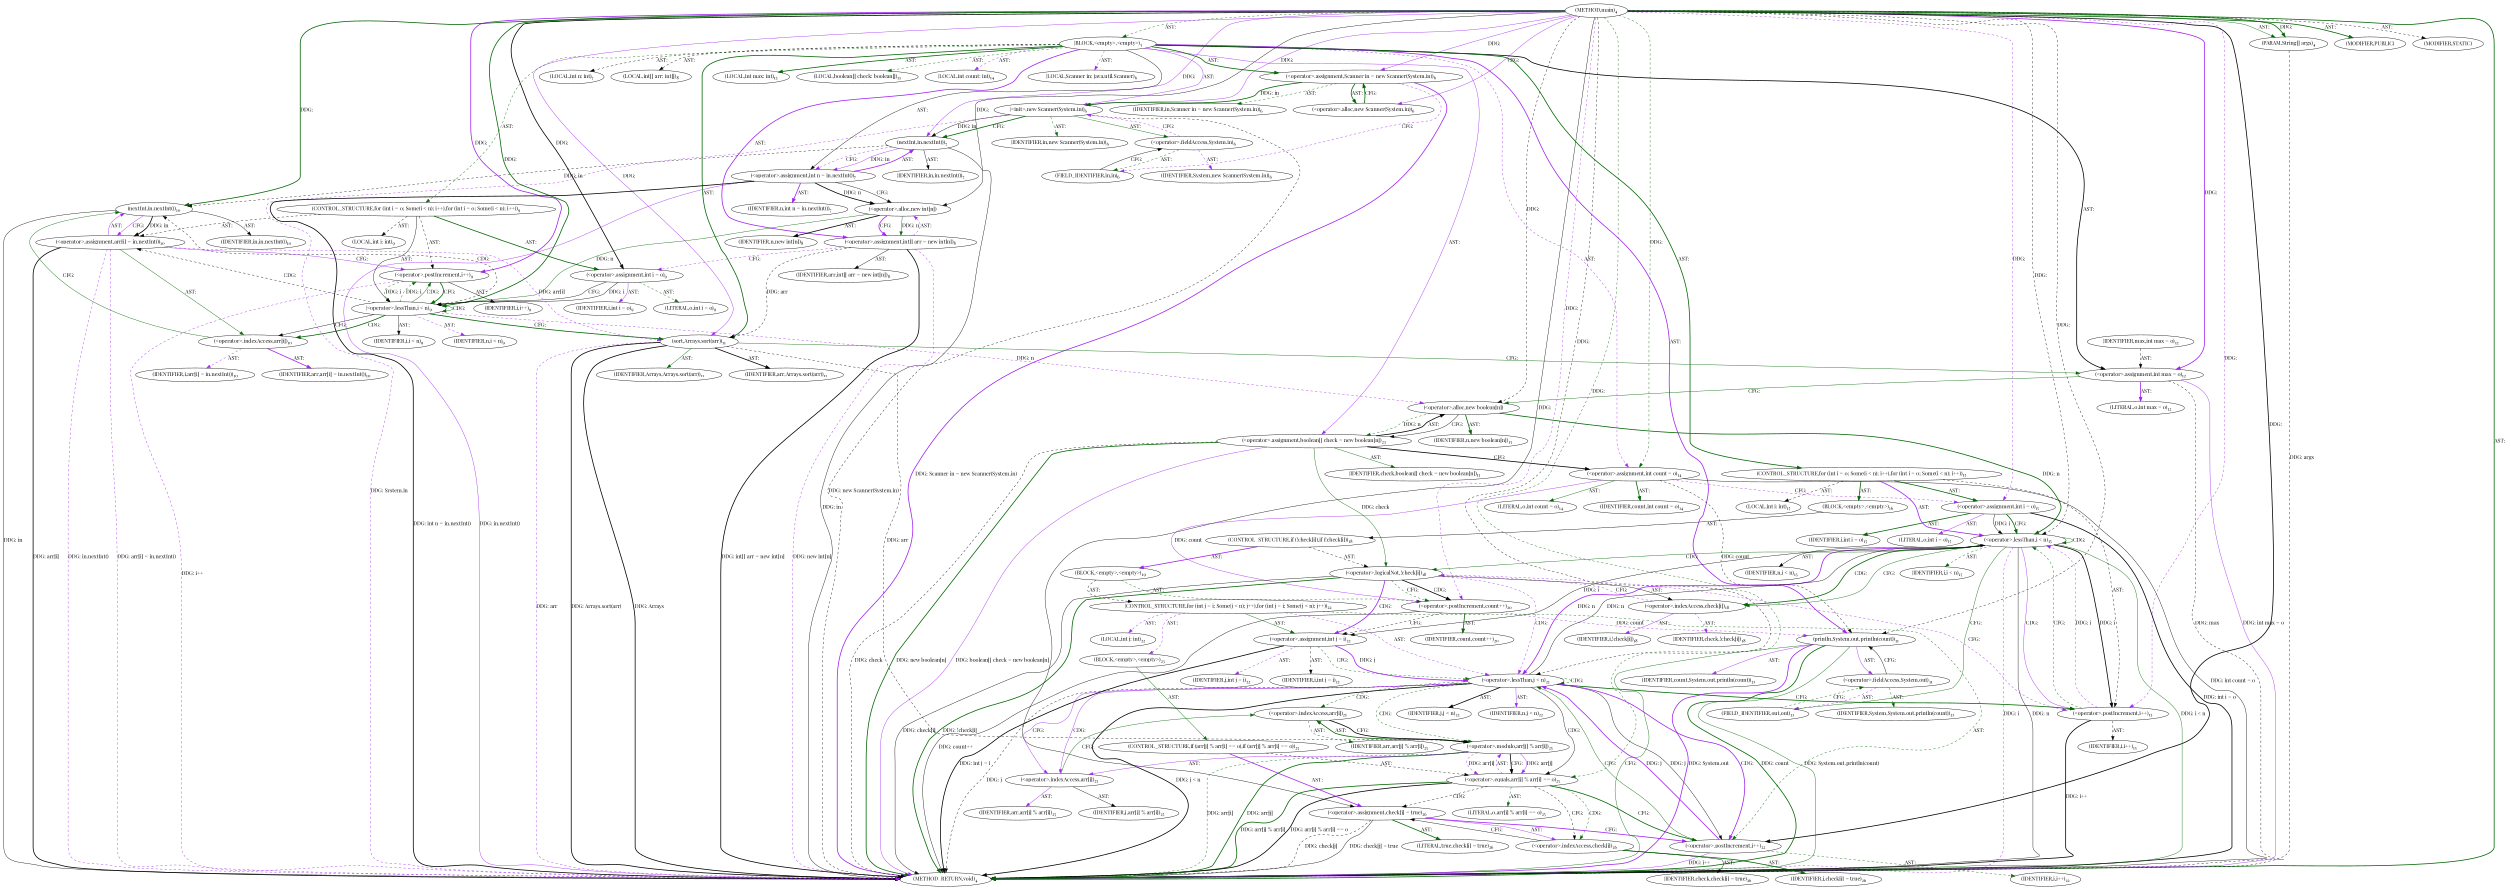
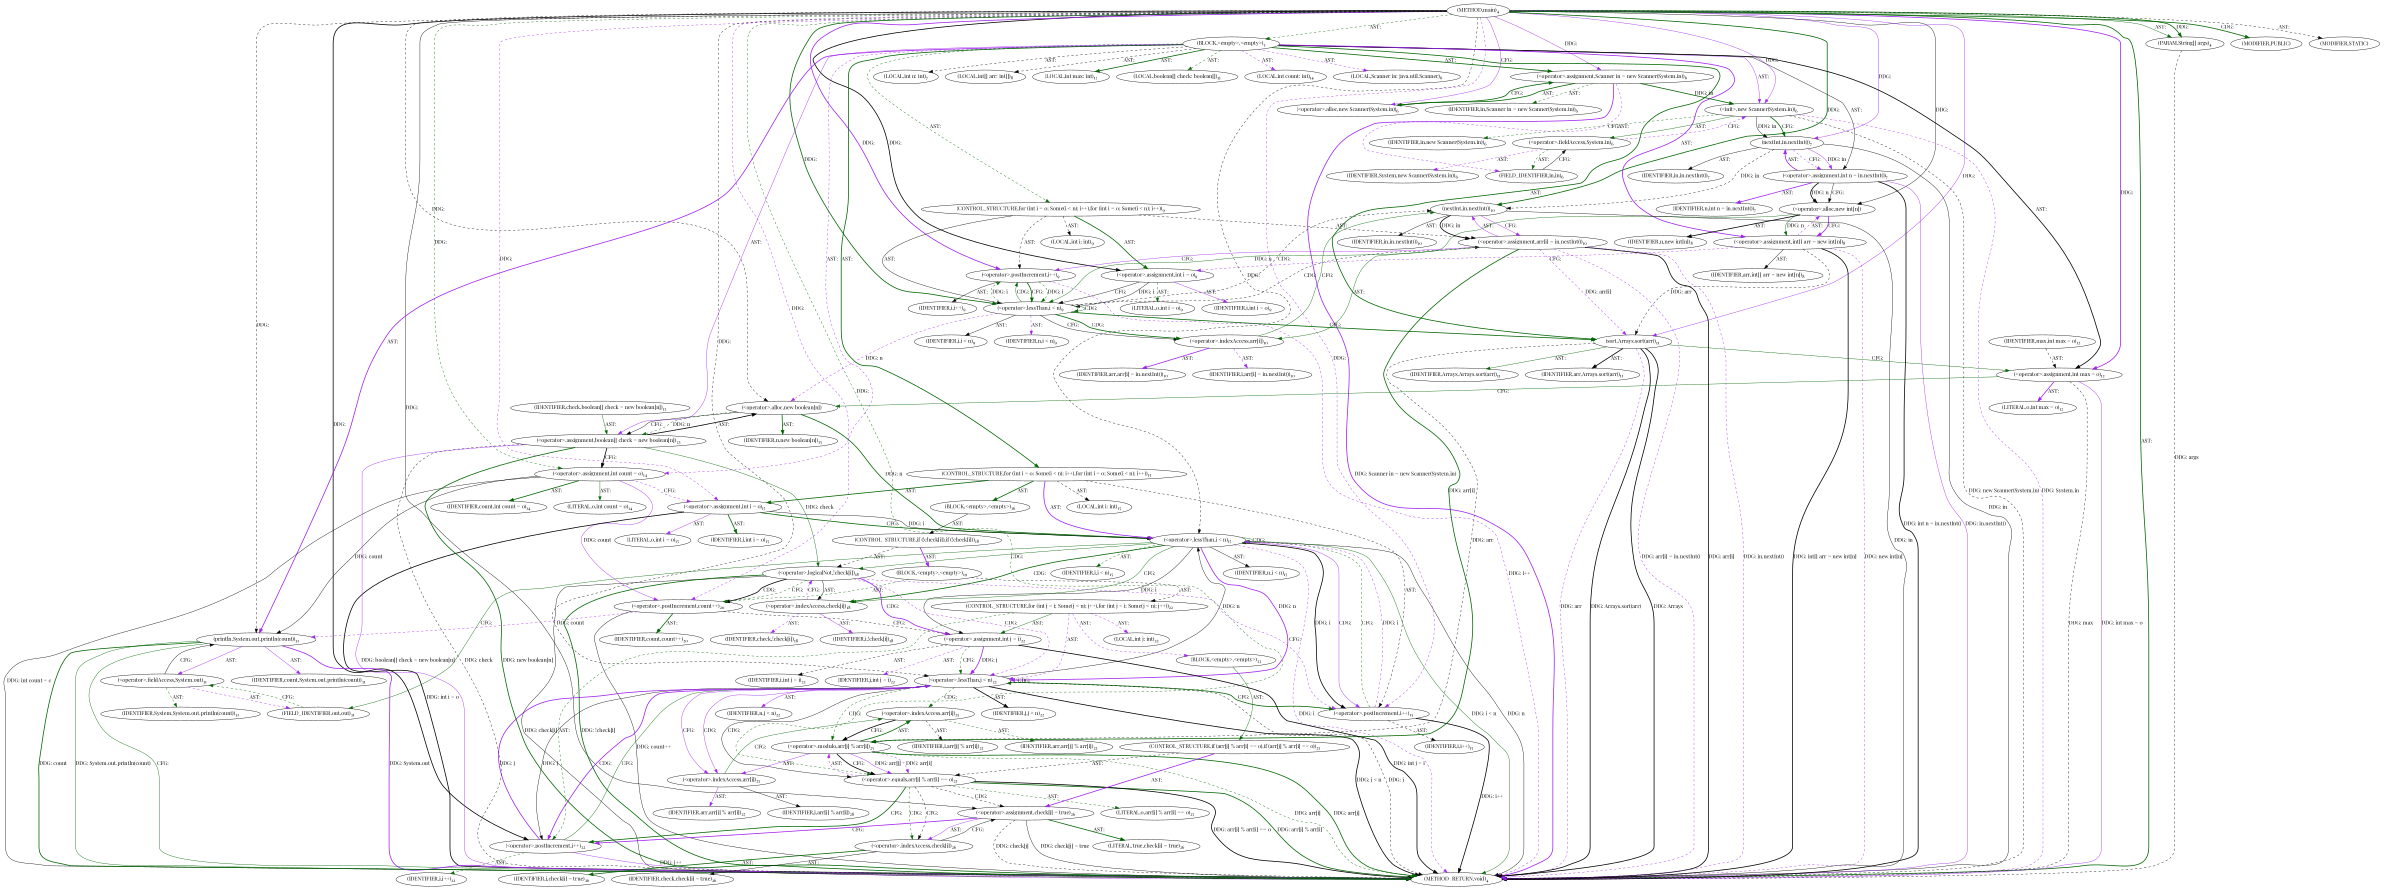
(2331, 27) -> (2228, 27)
(1362, 457) -> (604, 423)
(1730, 580) -> (390, 521)
none -> (1449, 721)
none -> (948, 747)
(1162, 813) -> (852, 813)
